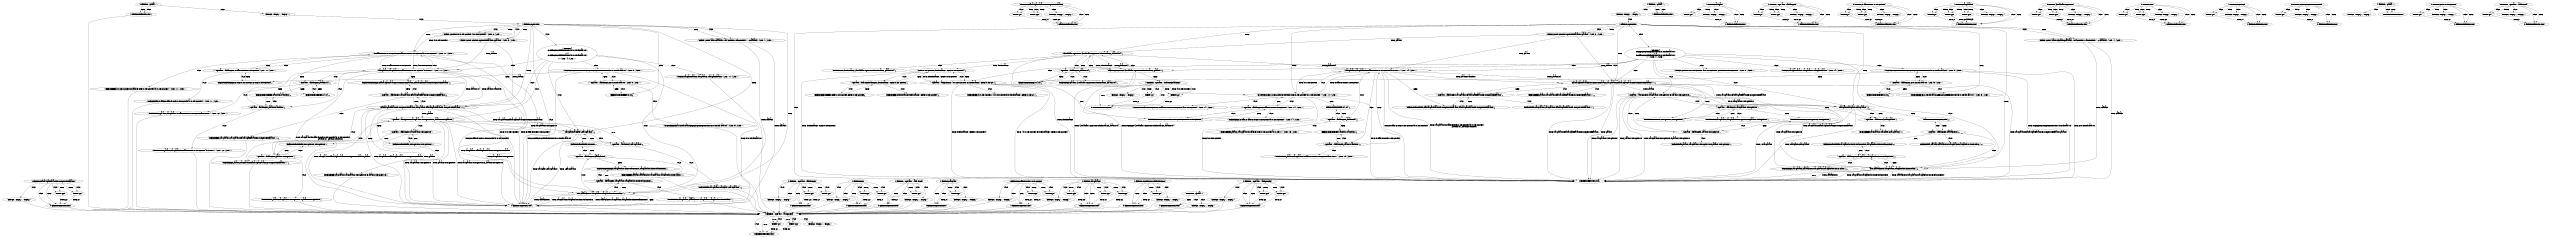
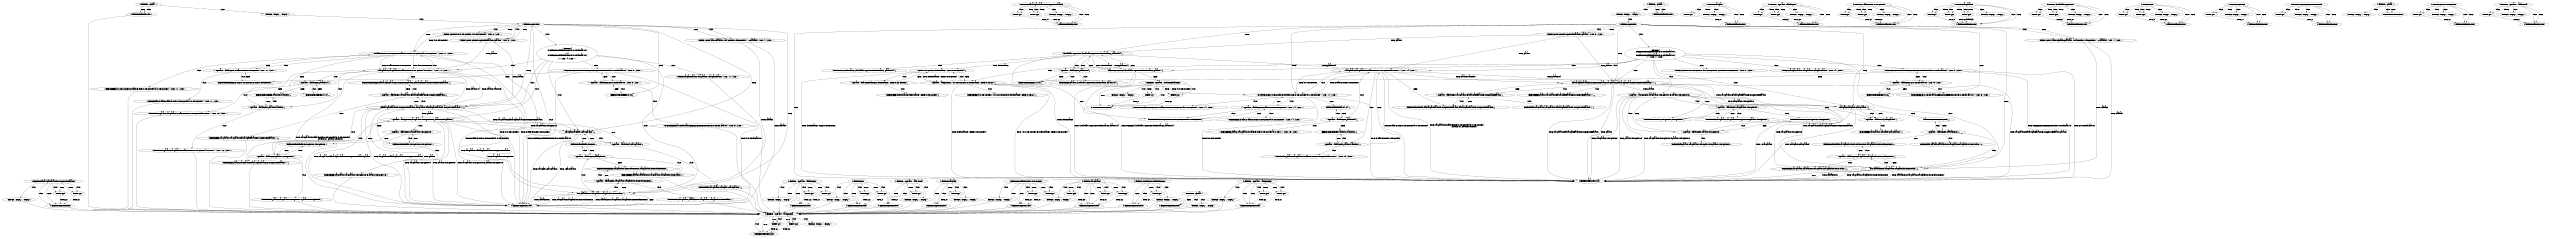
(840, 95) -> none
